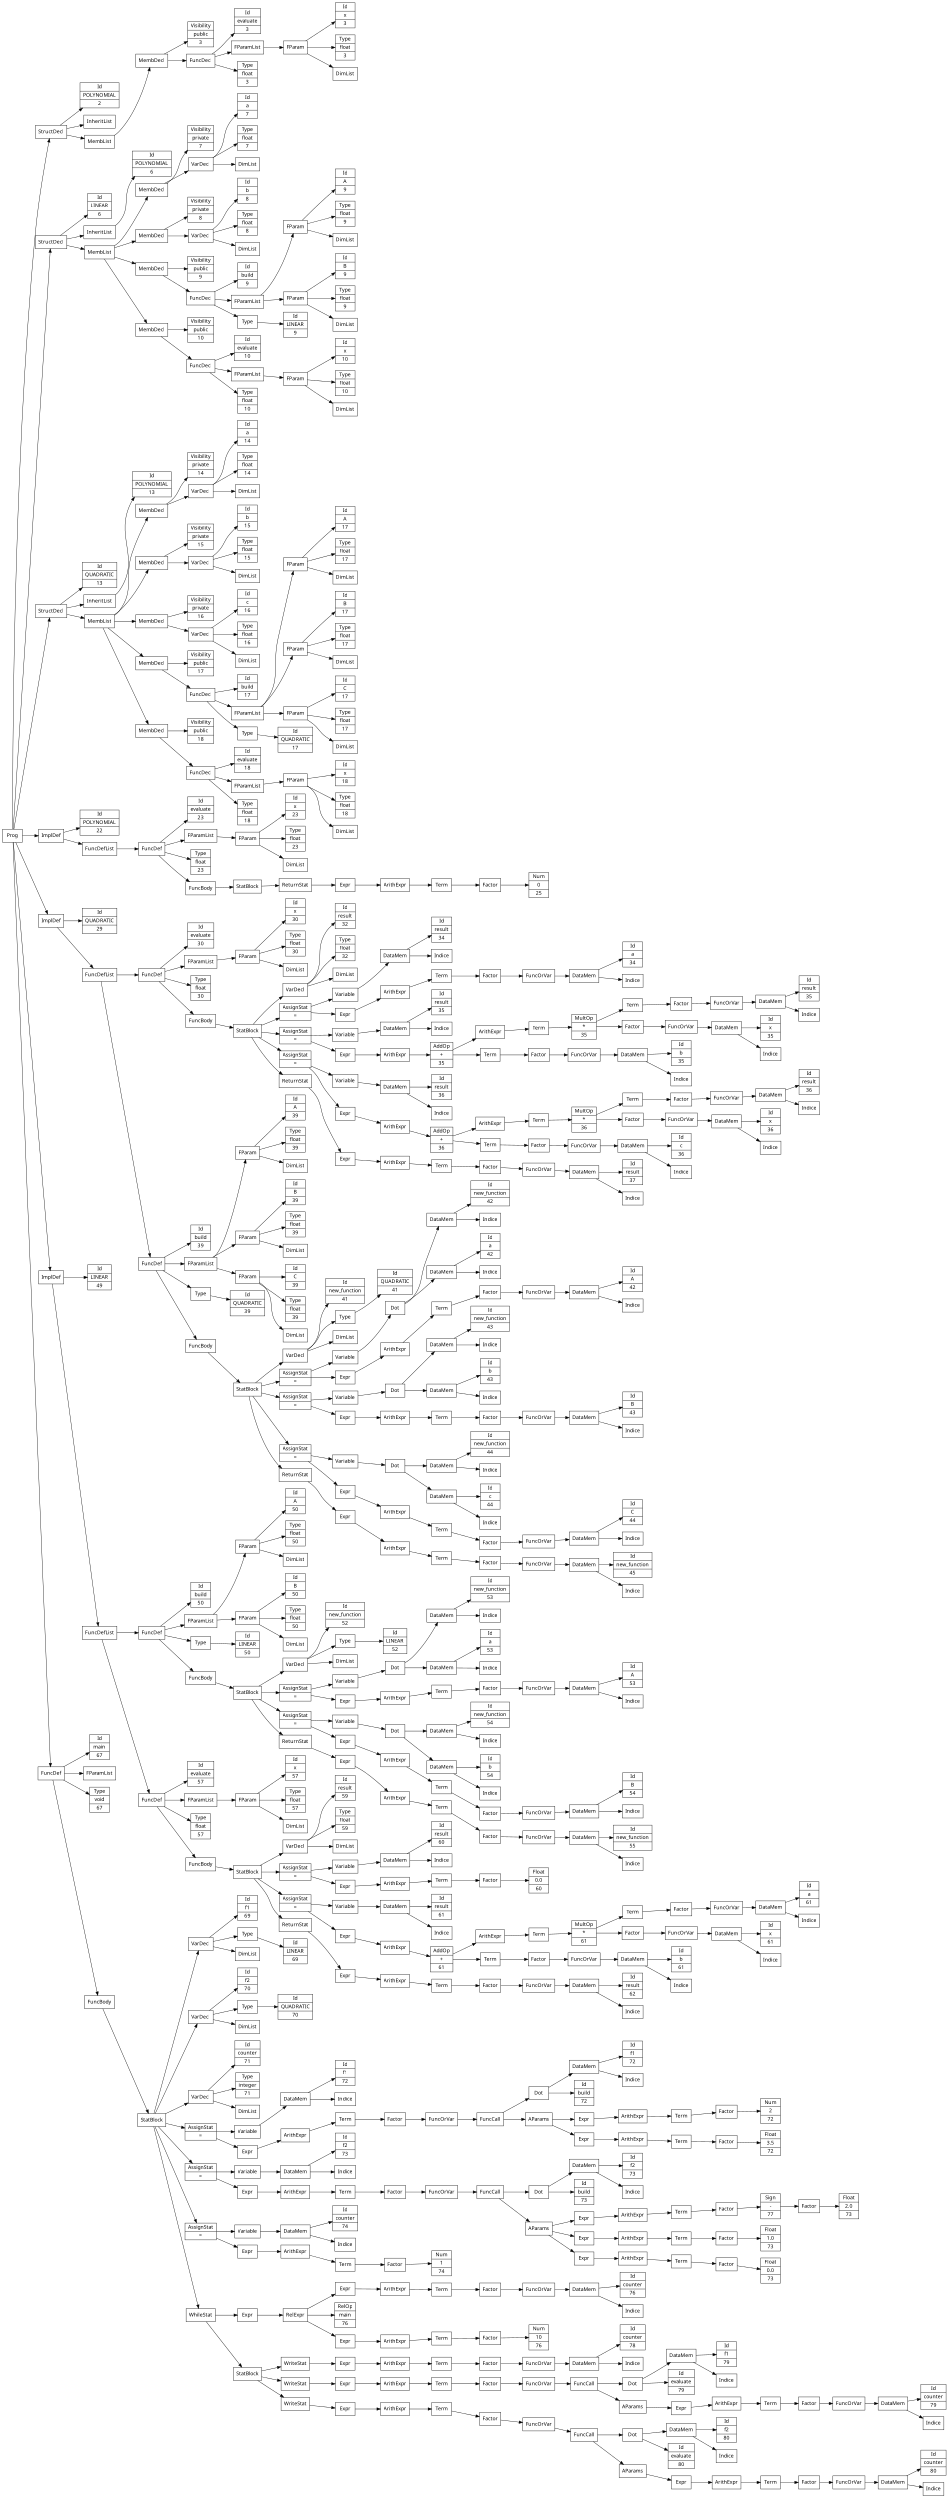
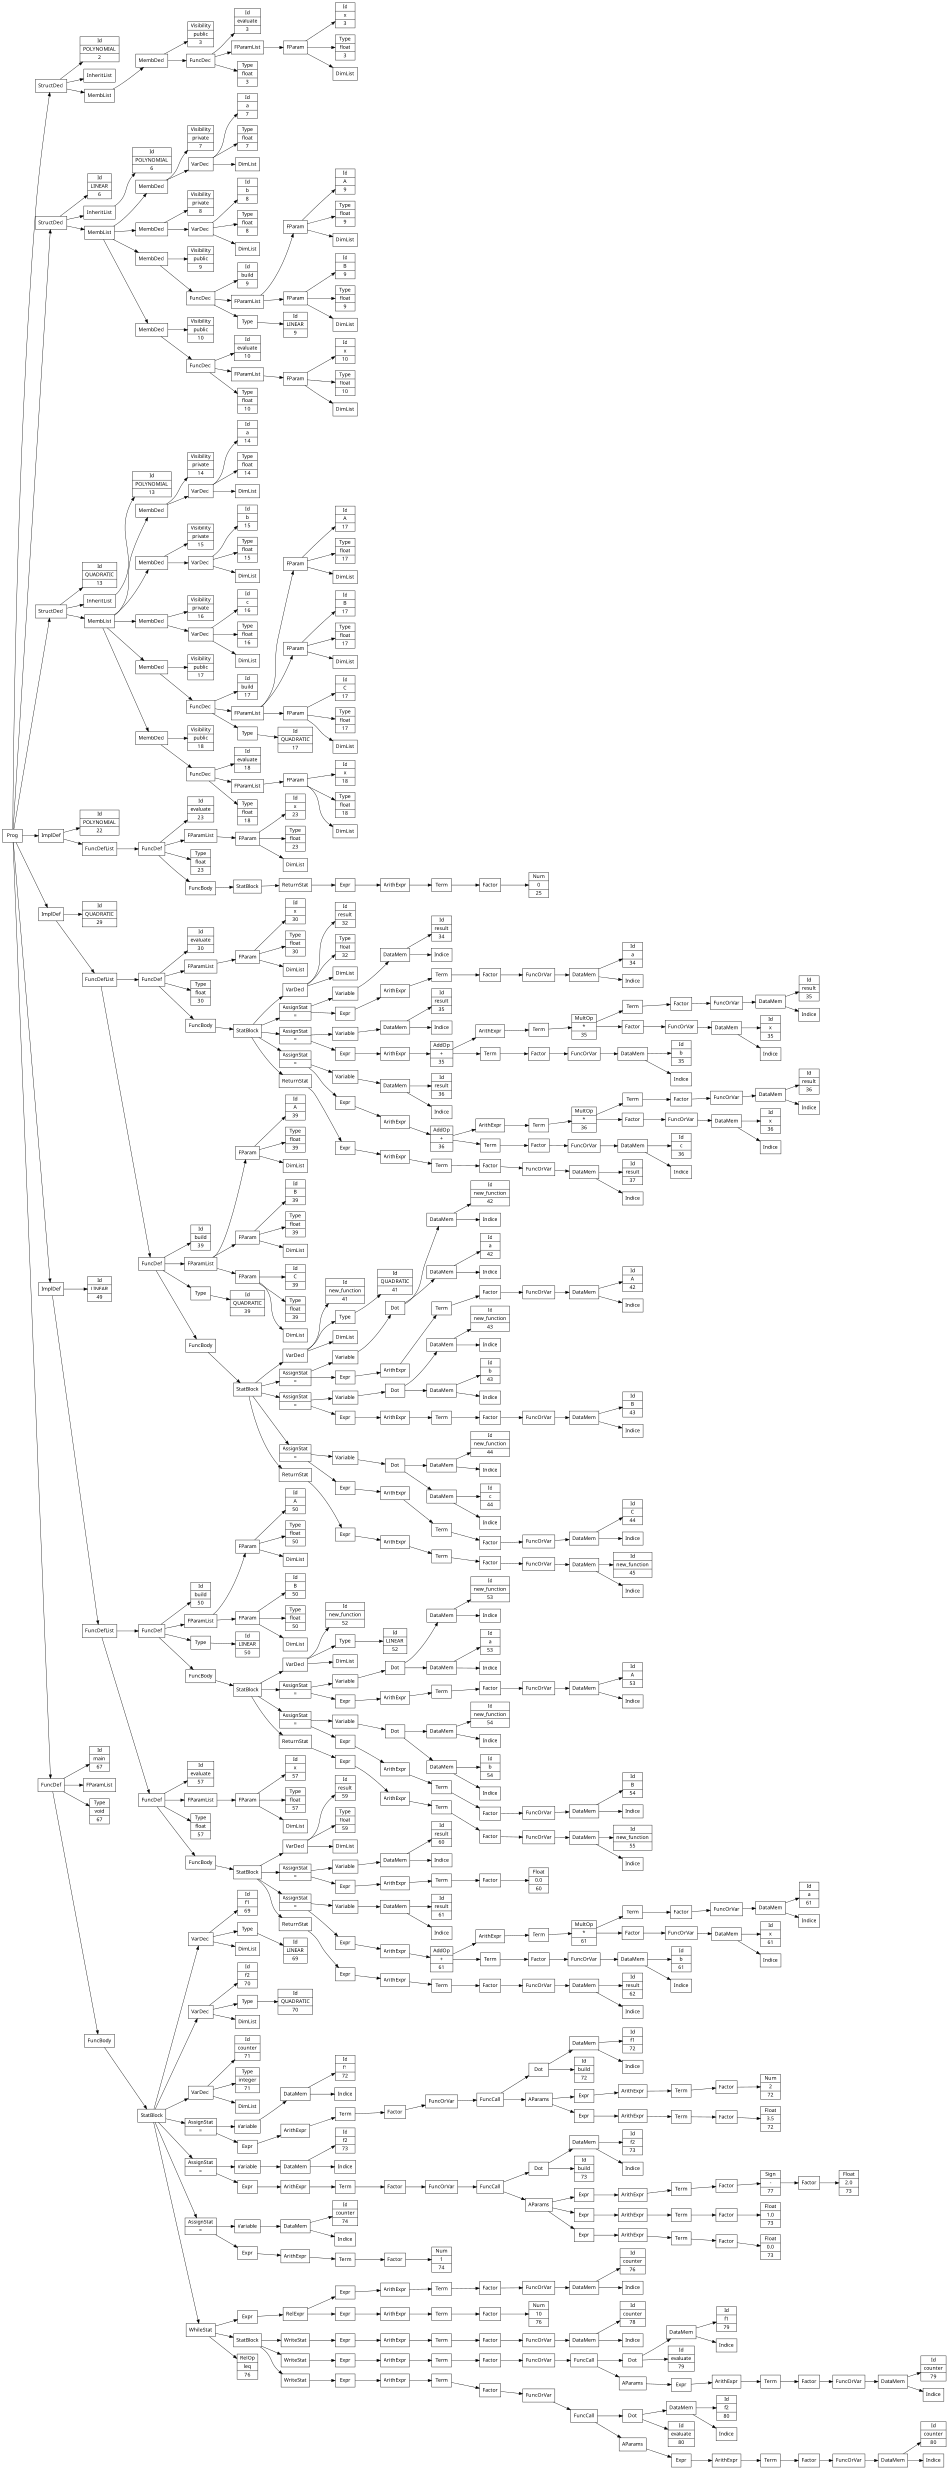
(319, 2315) -> (222, 2346)
(345, 2315) -> (247, 2366)
